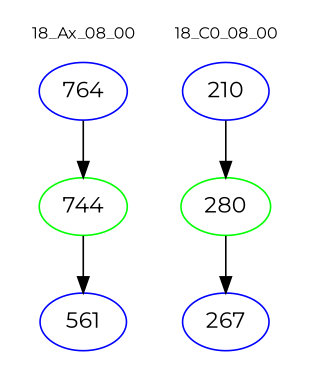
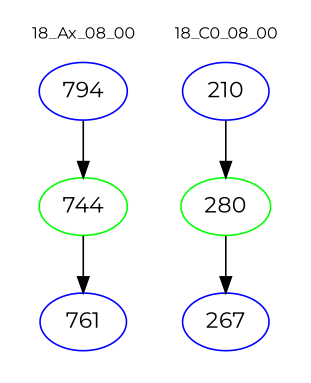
(83, 91) -> (83, 91)
(83, 322) -> (83, 322)
